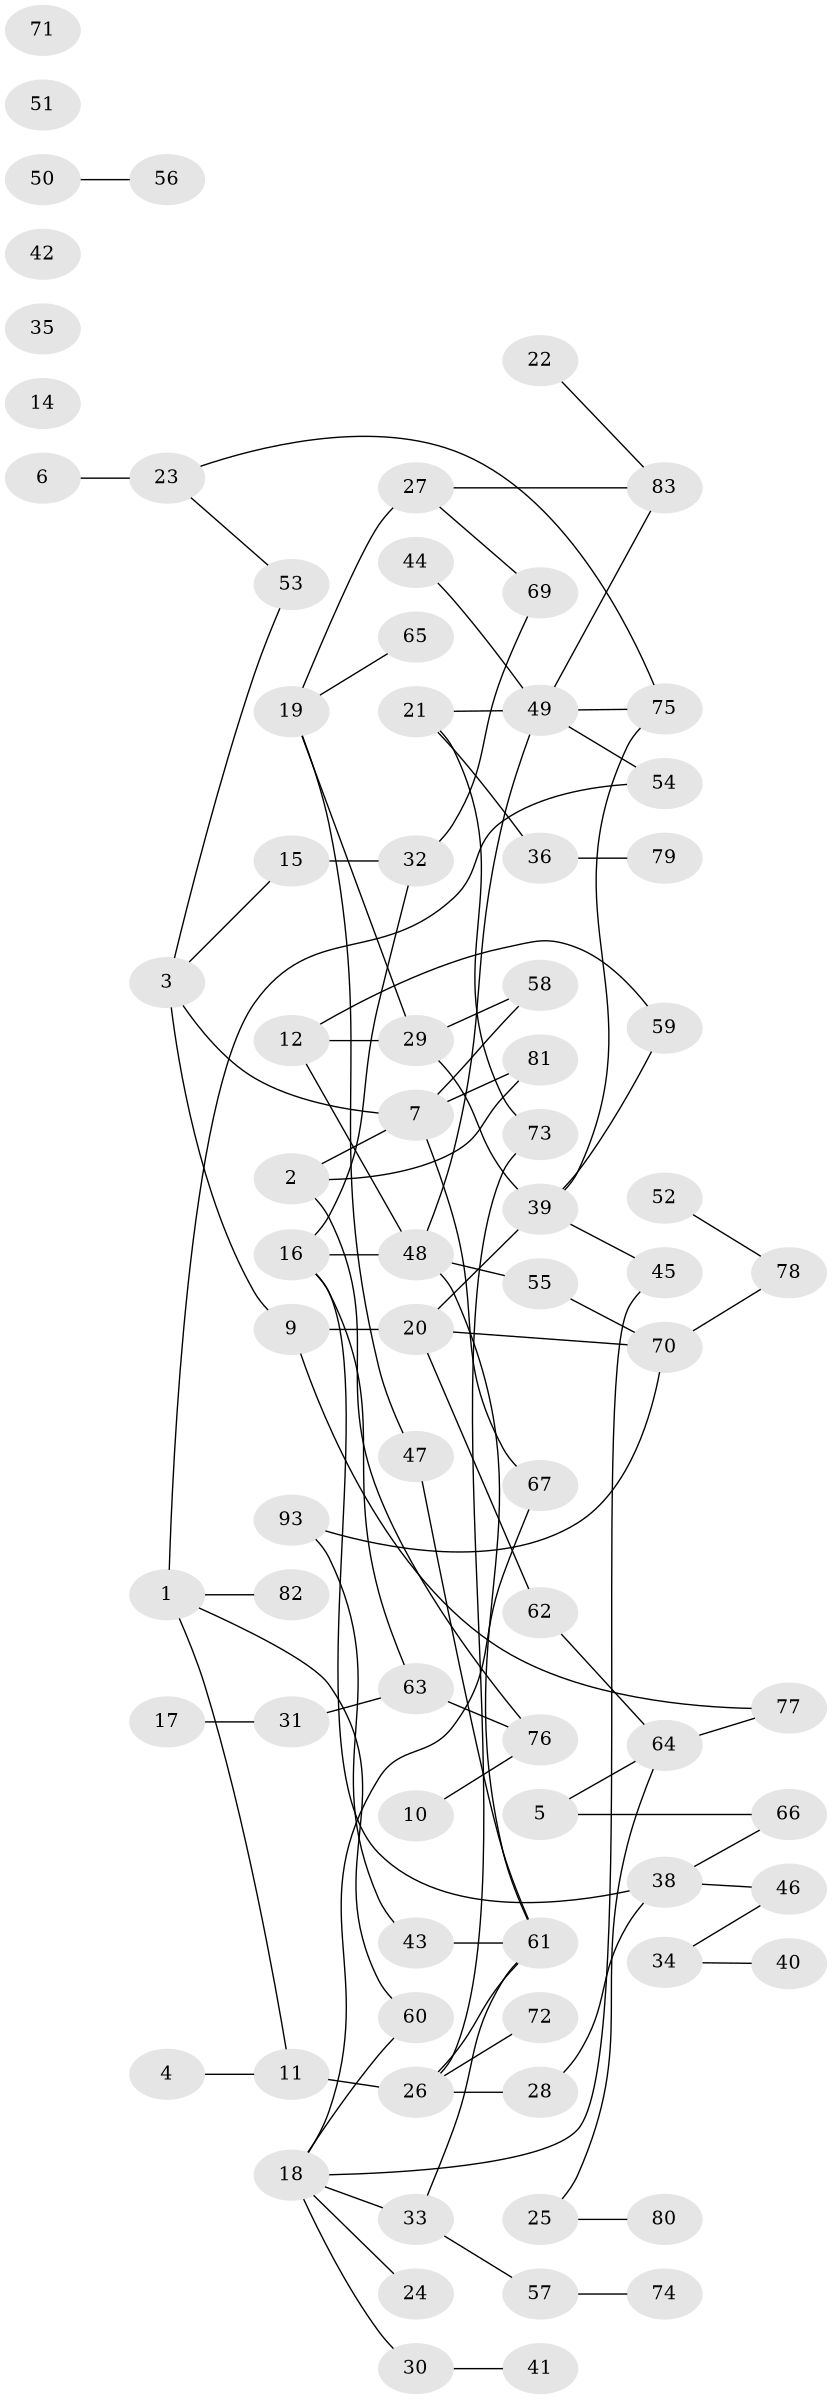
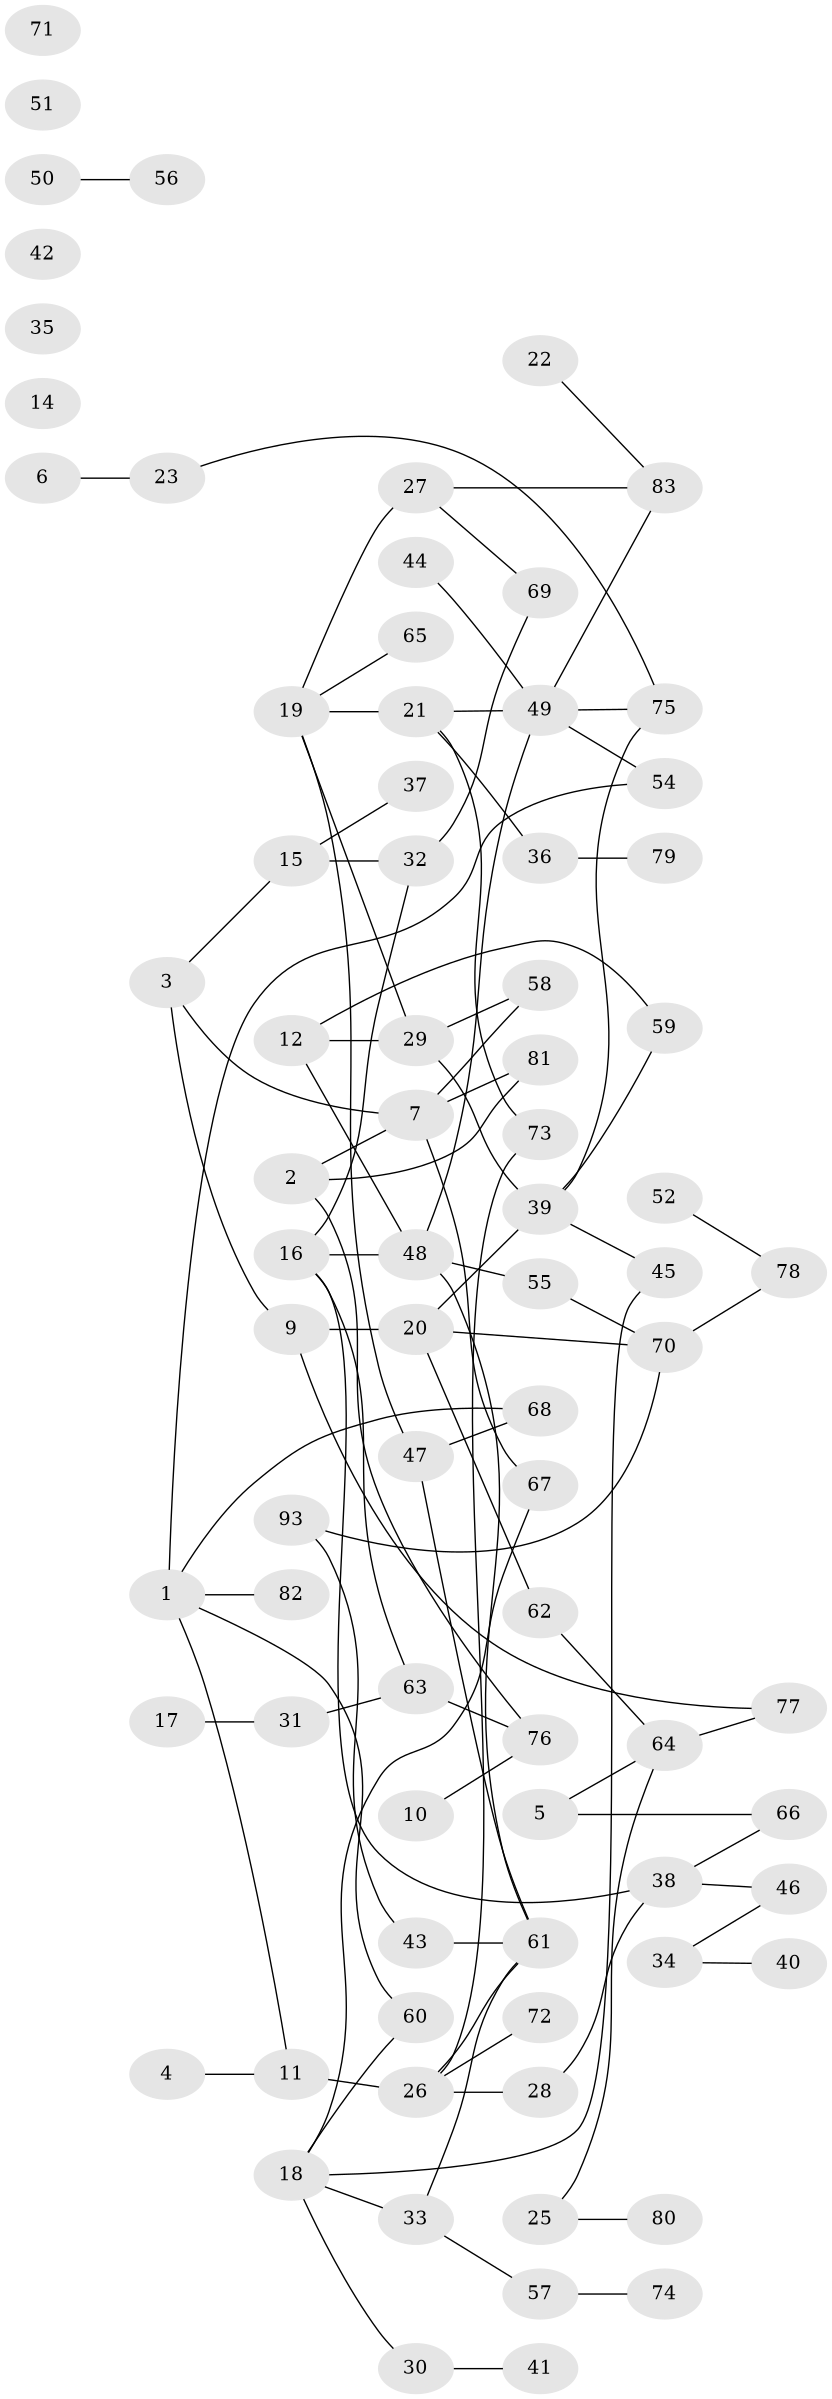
(292, 585) -> none
none -> (354, 712)
none -> (416, 786)
none -> (540, 1411)
(416, 2294) -> none
